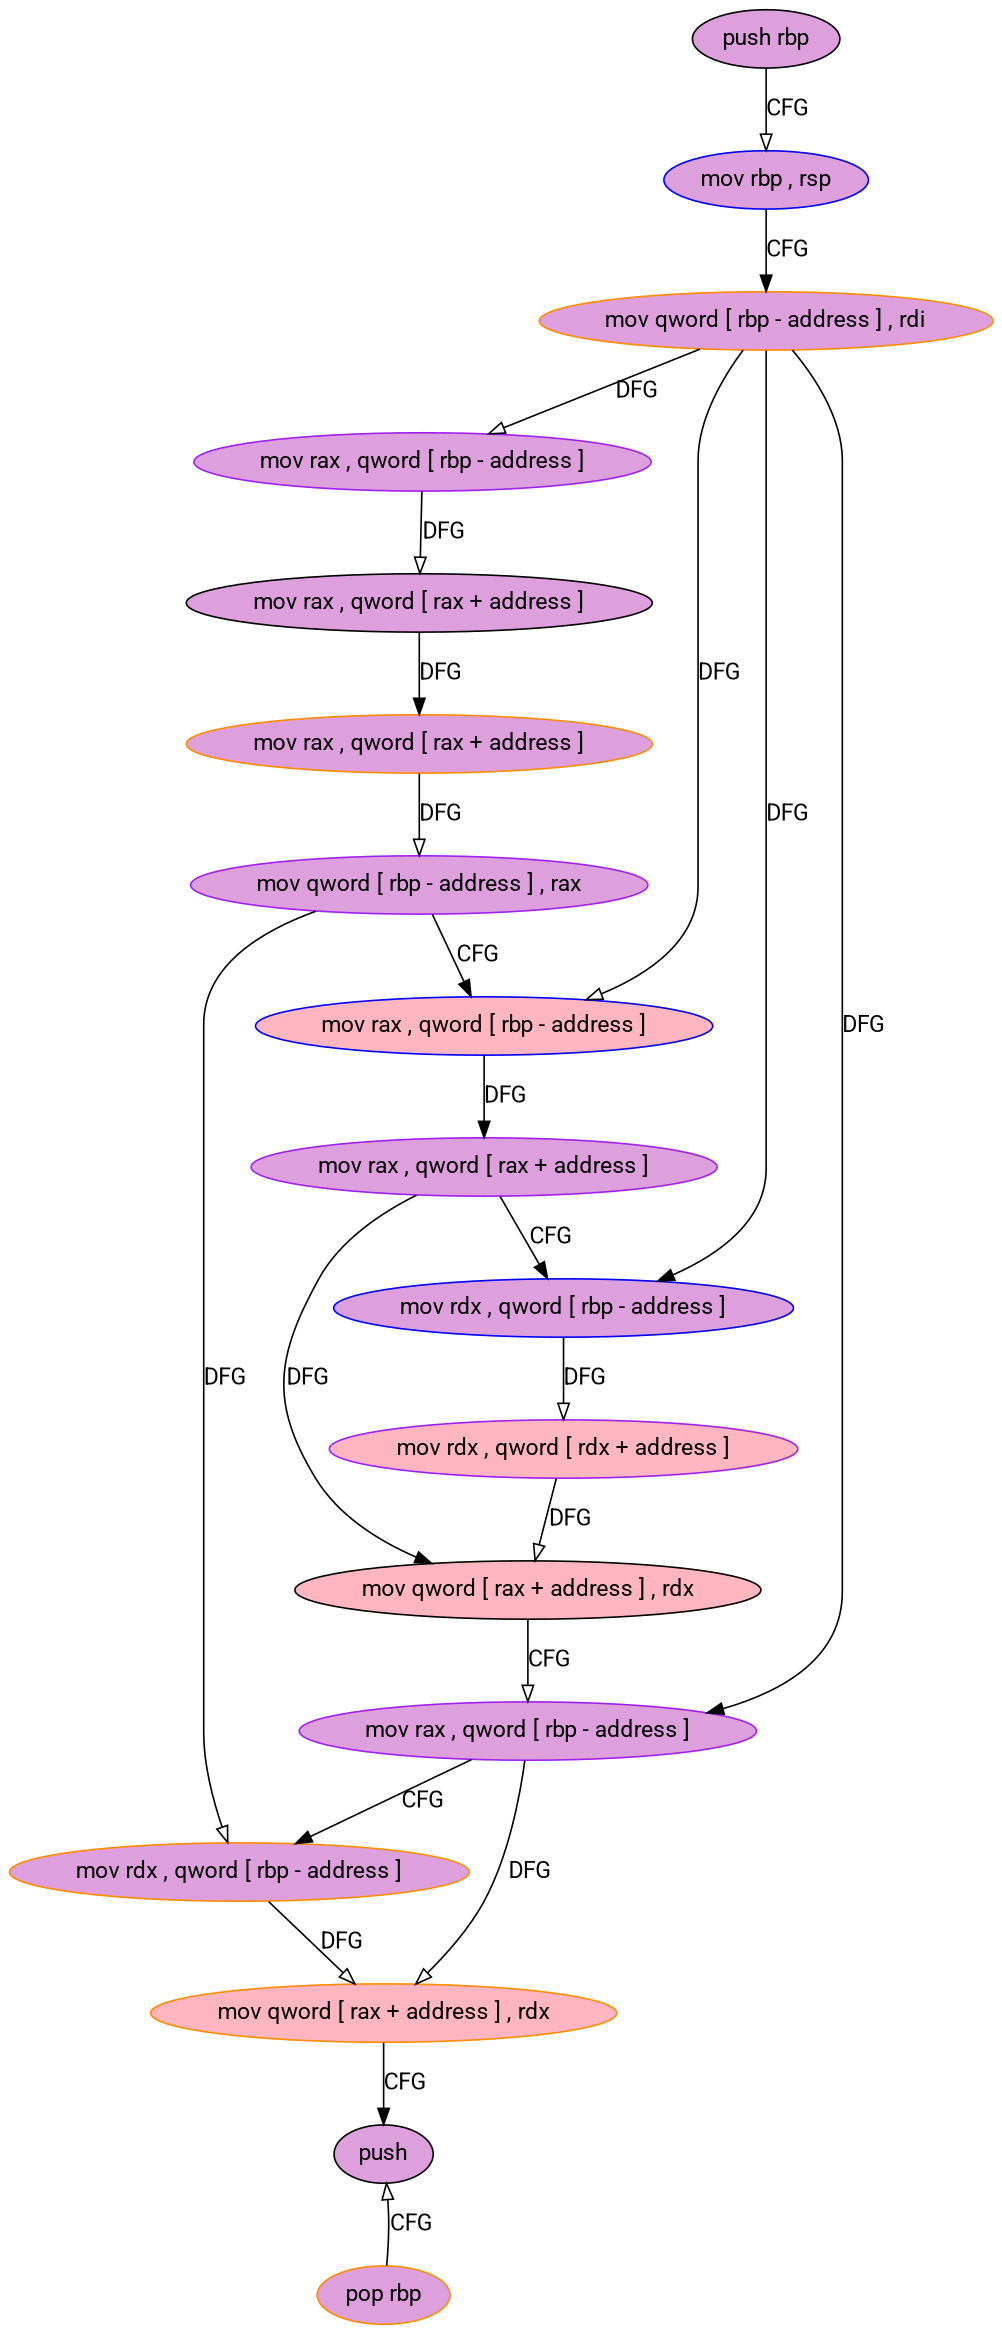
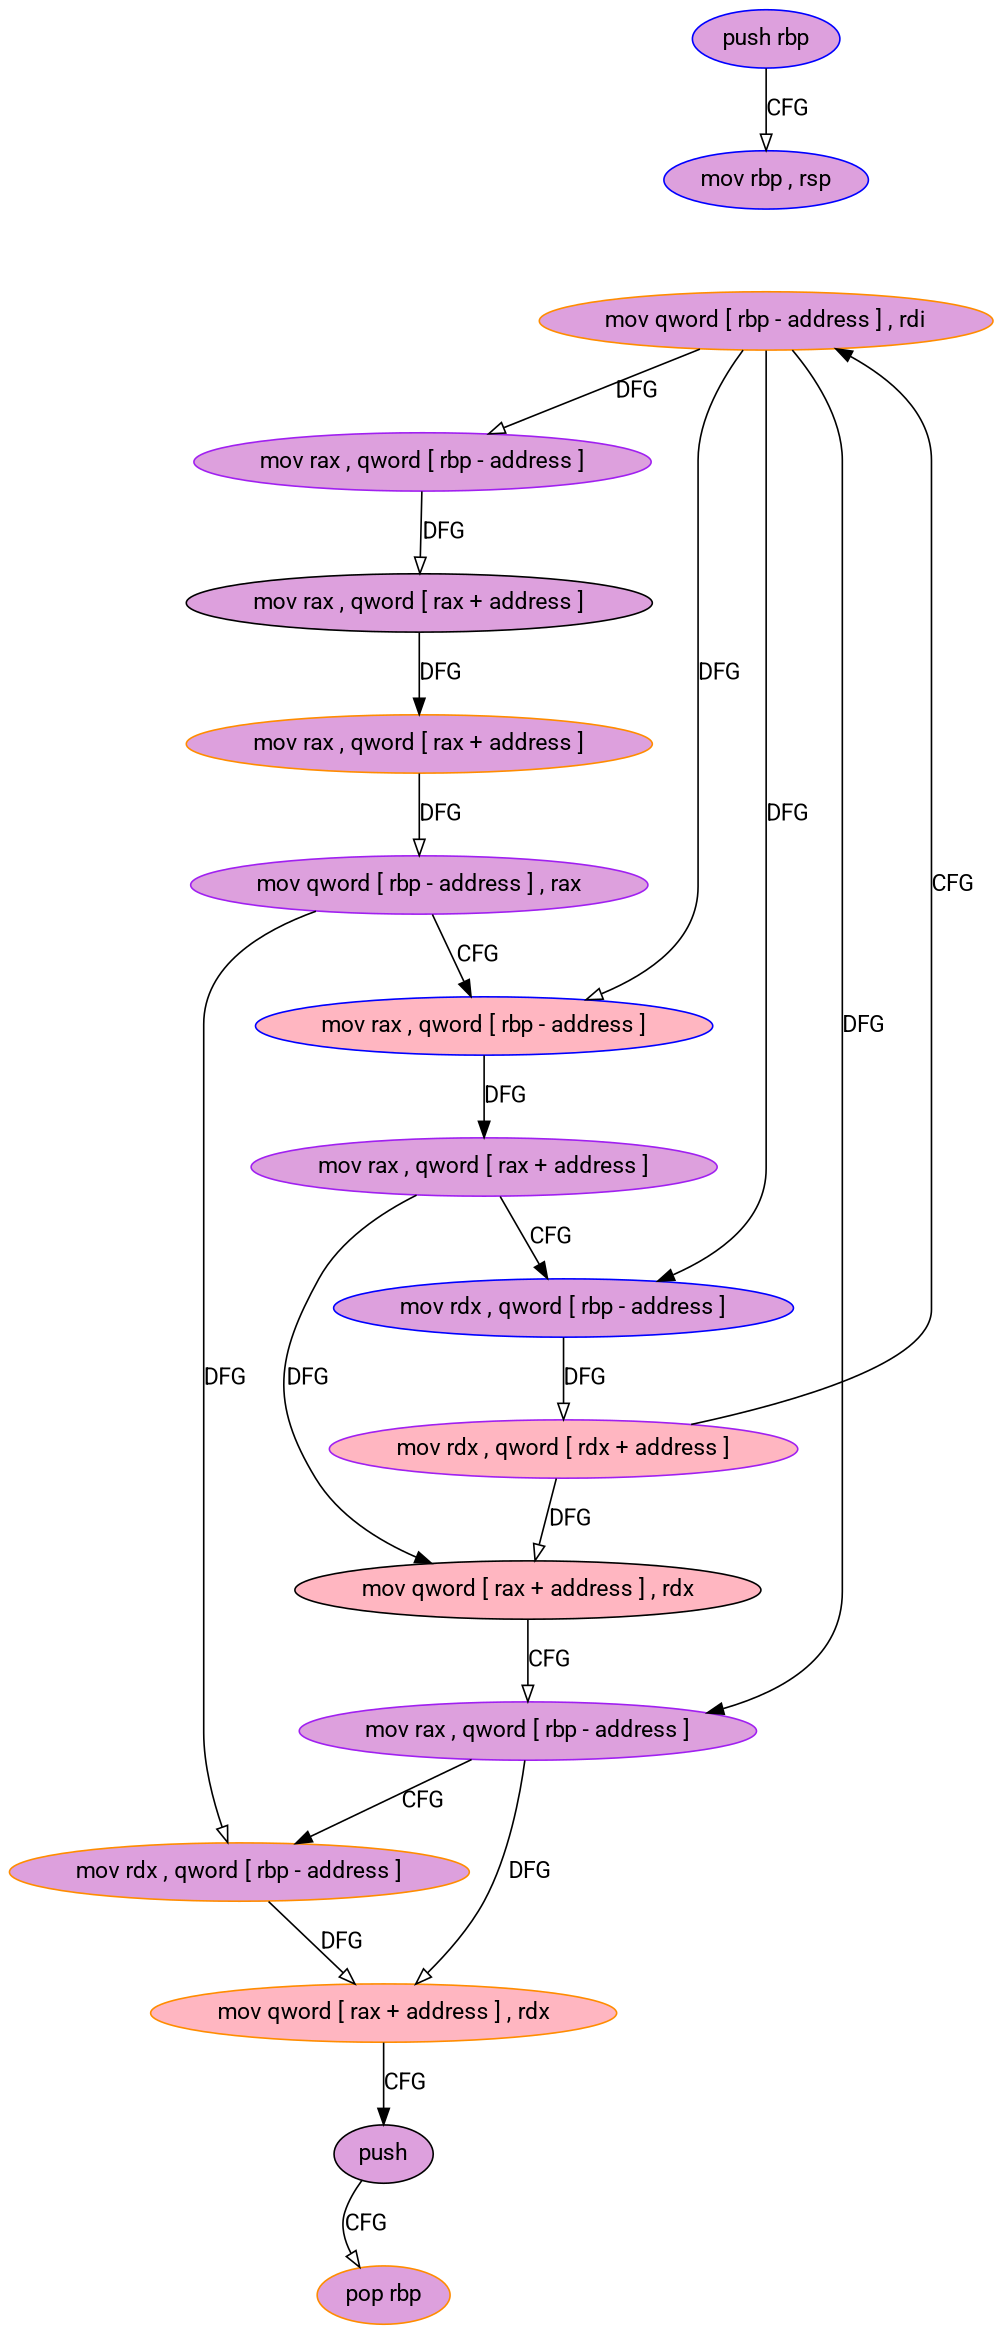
(766, 39) -> (766, 39)
(766, 242) -> (931, 954)
(389, 2233) -> (344, 2215)
